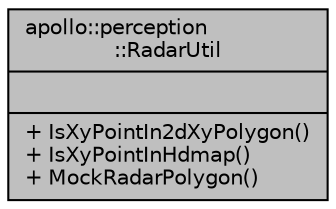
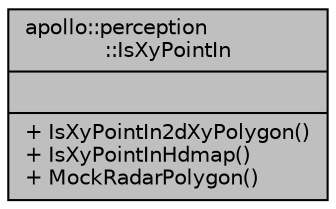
(168, 51) -> (168, 51)
